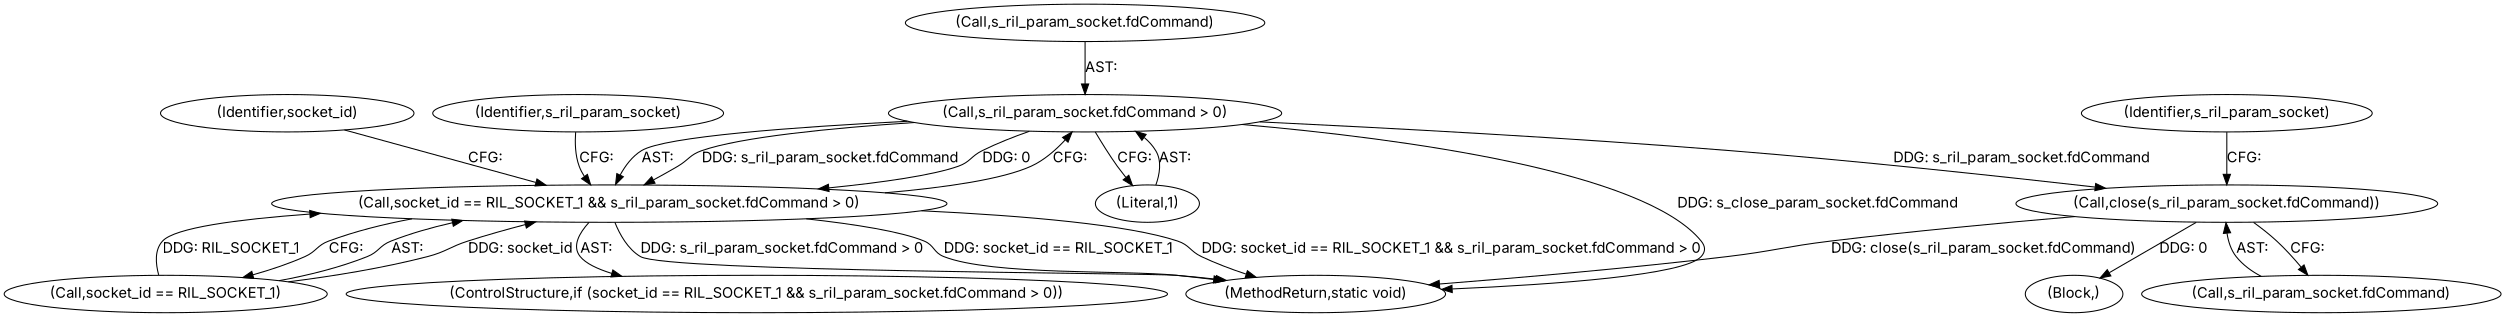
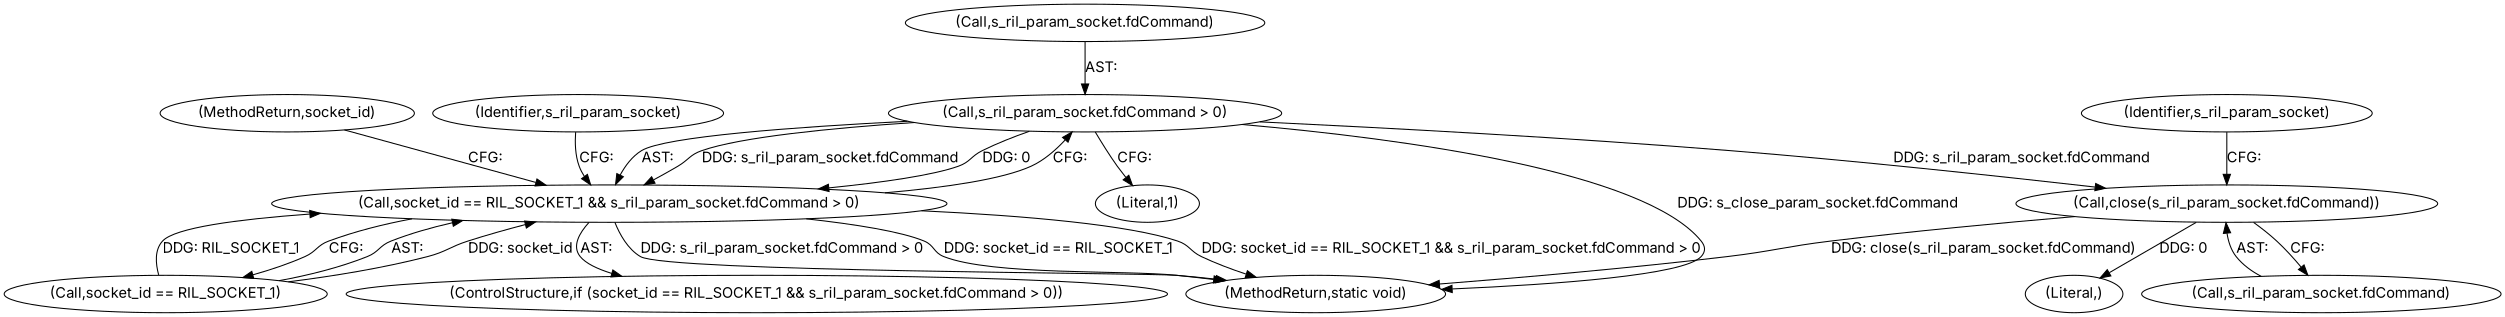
(287, 113) -> (287, 113)
(1159, 159) -> none
(2074, 294) -> (2074, 294)
